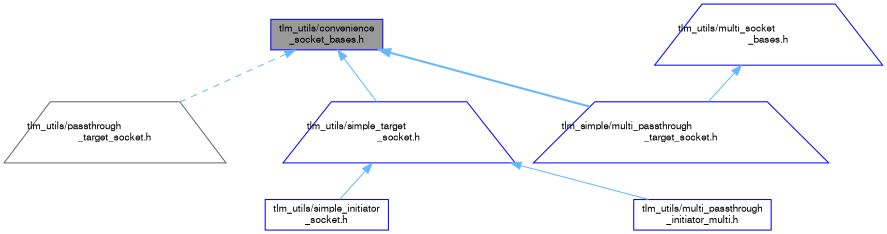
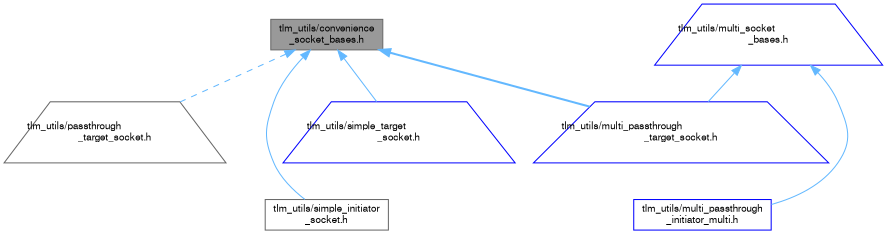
(327, 35) -> (327, 35)
(681, 132) -> (681, 132)
(585, 183) -> (843, 154)
(353, 185) -> (267, 130)
(327, 215) -> (327, 215)
